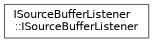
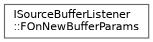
(77, 21) -> (77, 21)
